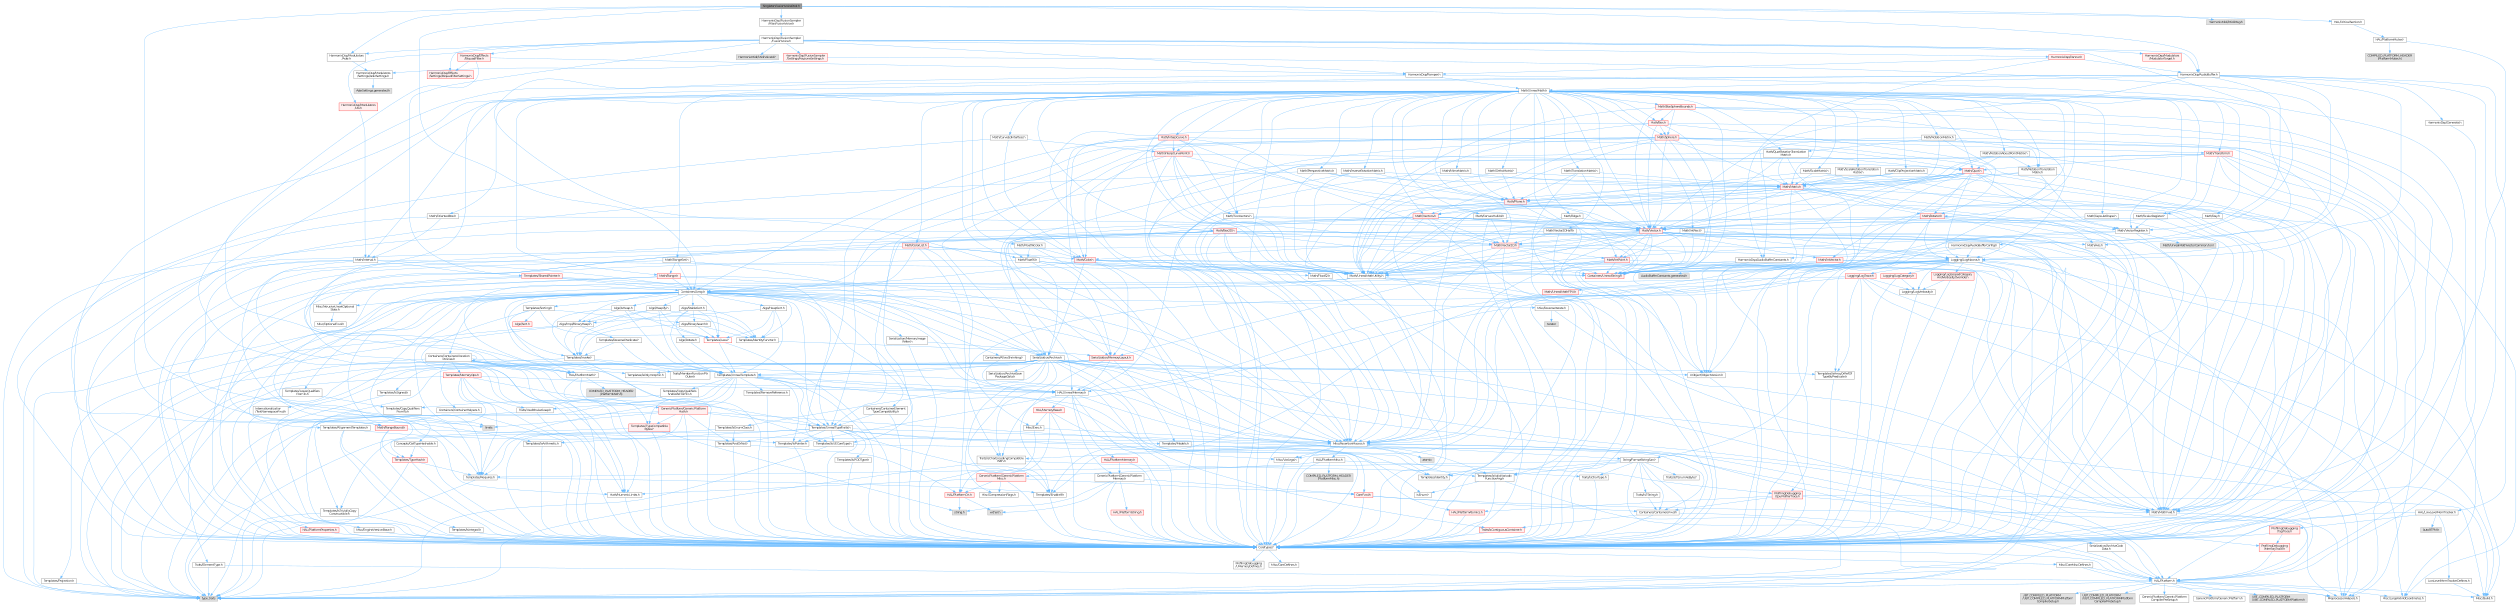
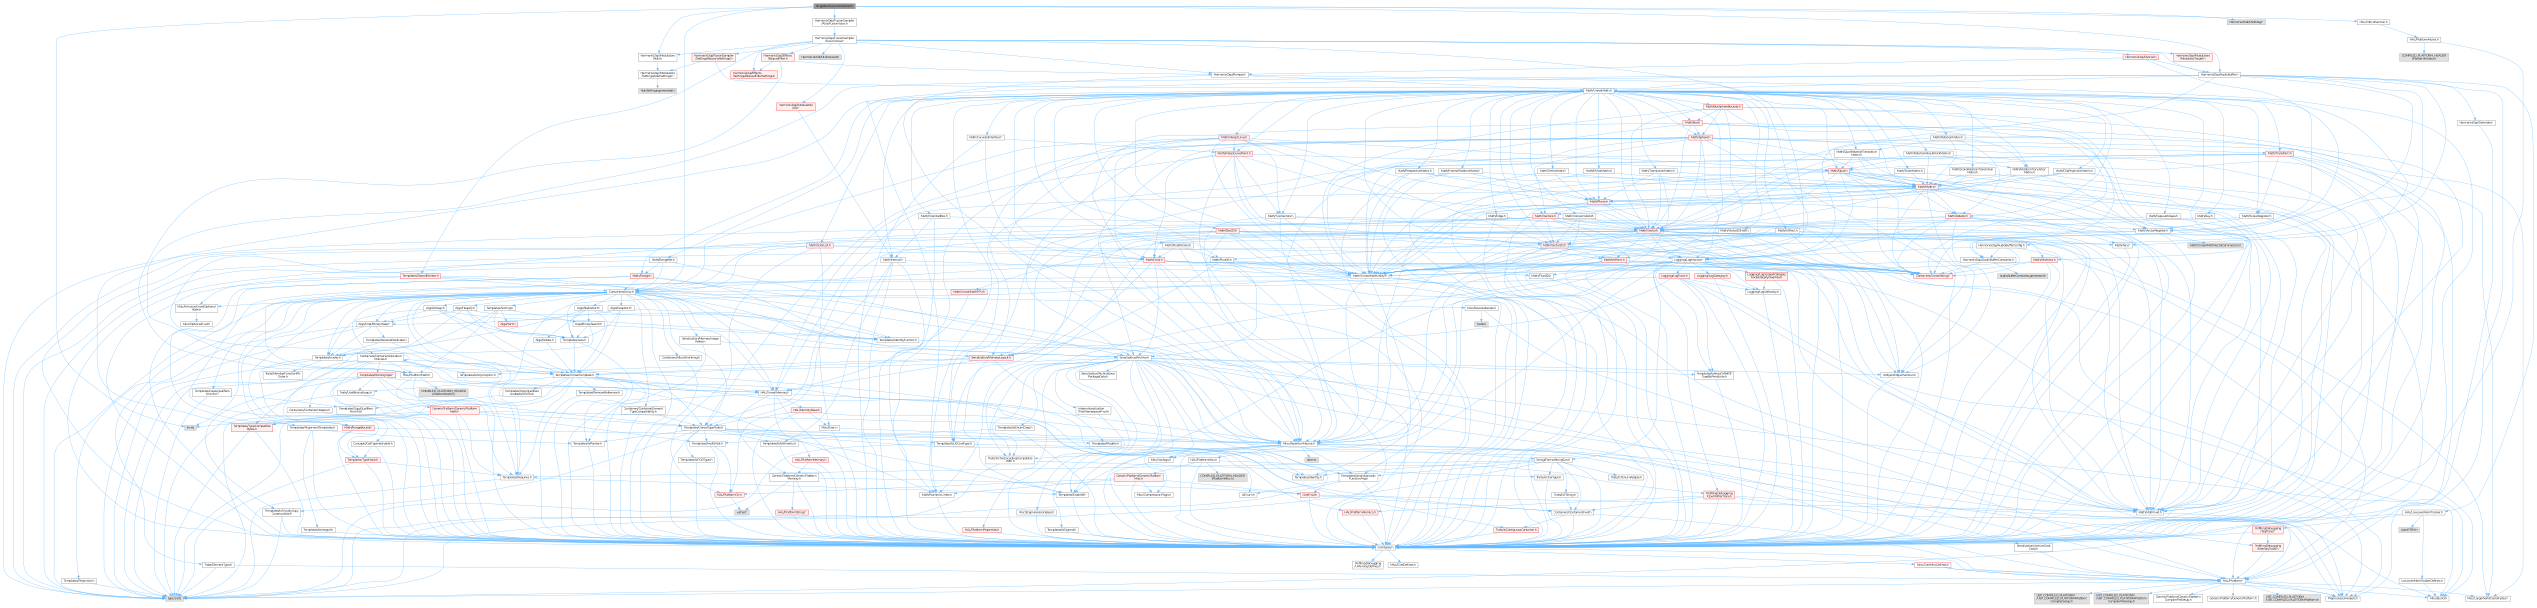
(718, 340) -> (575, 340)
(960, 513) -> none
(2075, 565) -> (1933, 565)
